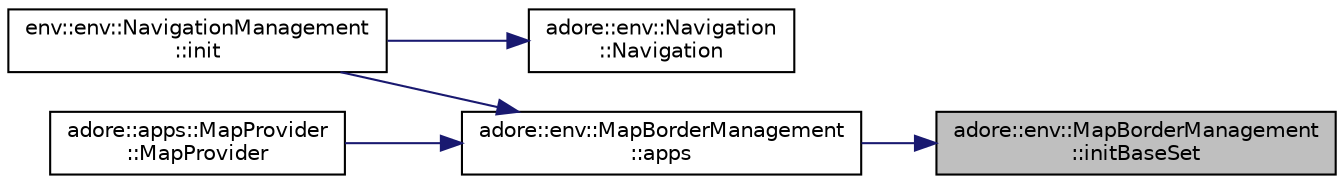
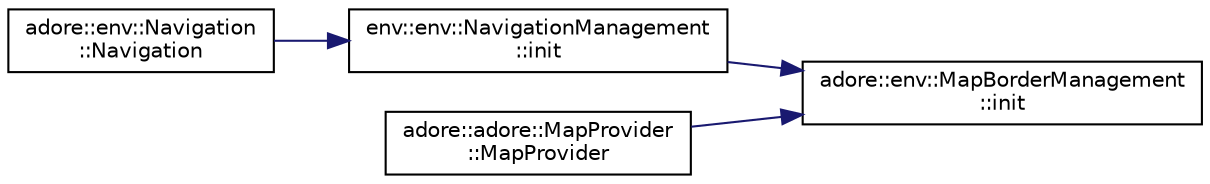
(447, 41) -> (301, 41)
(198, 143) -> (538, 143)
(662, 143) -> (1002, 93)
(1136, 143) -> none
